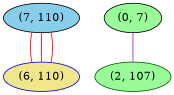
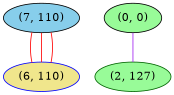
(133, 18) -> (133, 18)
(133, 77) -> (133, 77)
